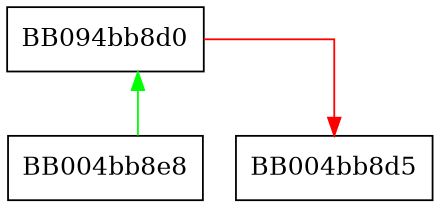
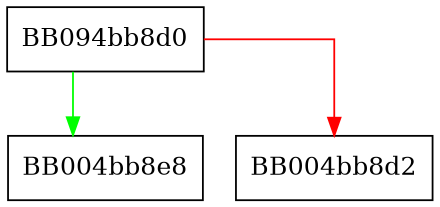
(138, 113) -> (73, 95)
(334, 168) -> (334, 168)
